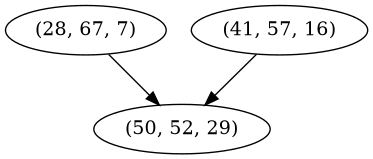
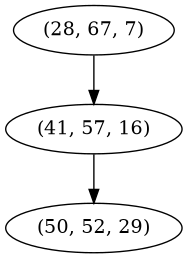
(129, 75) -> (94, 73)
